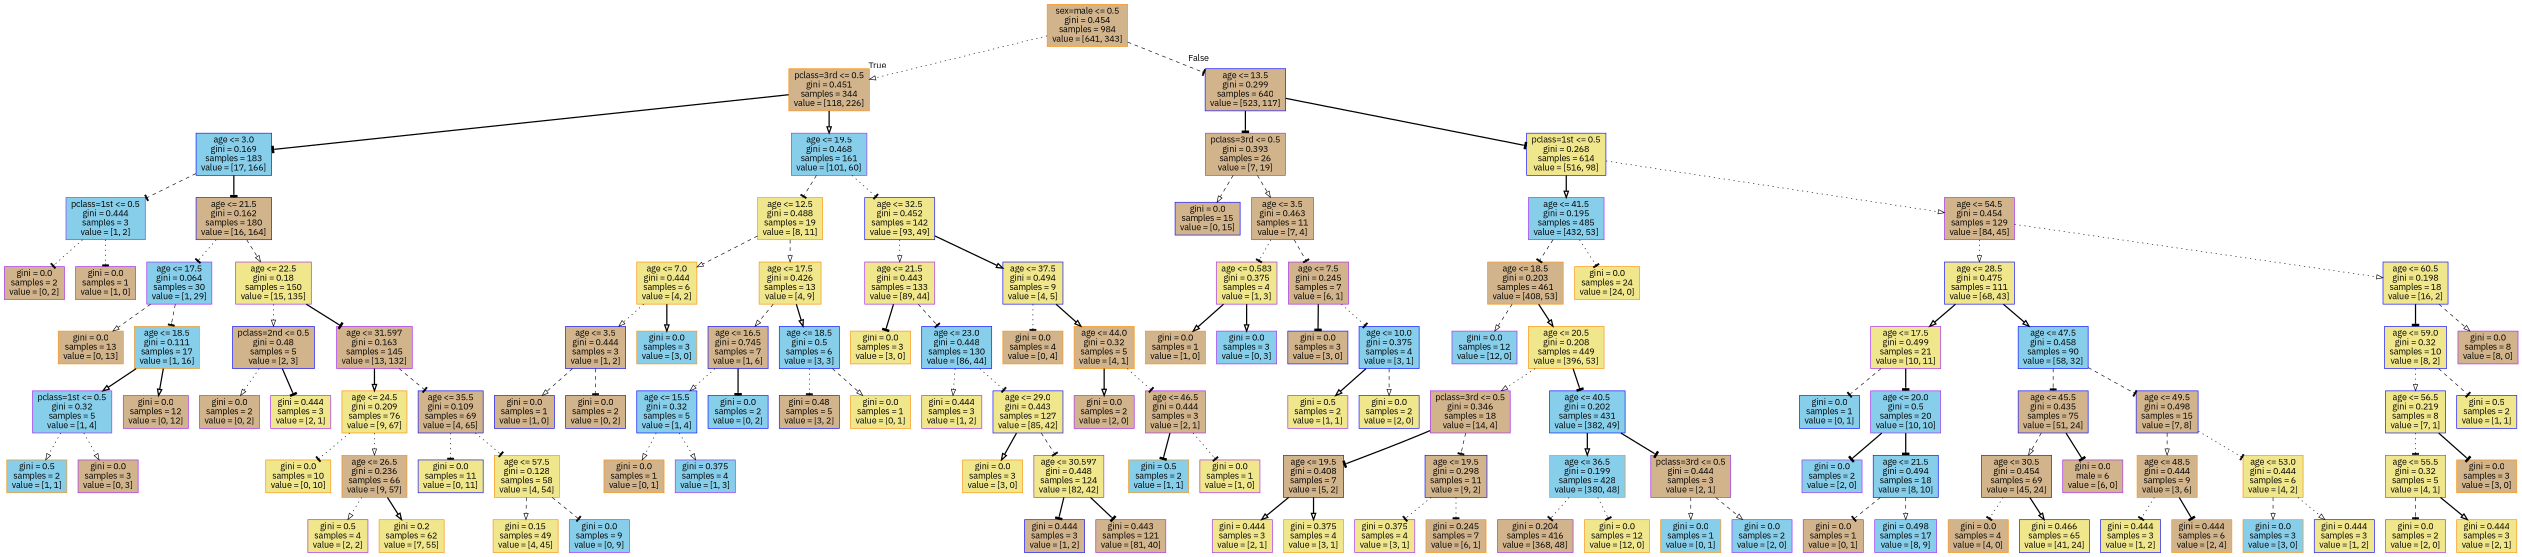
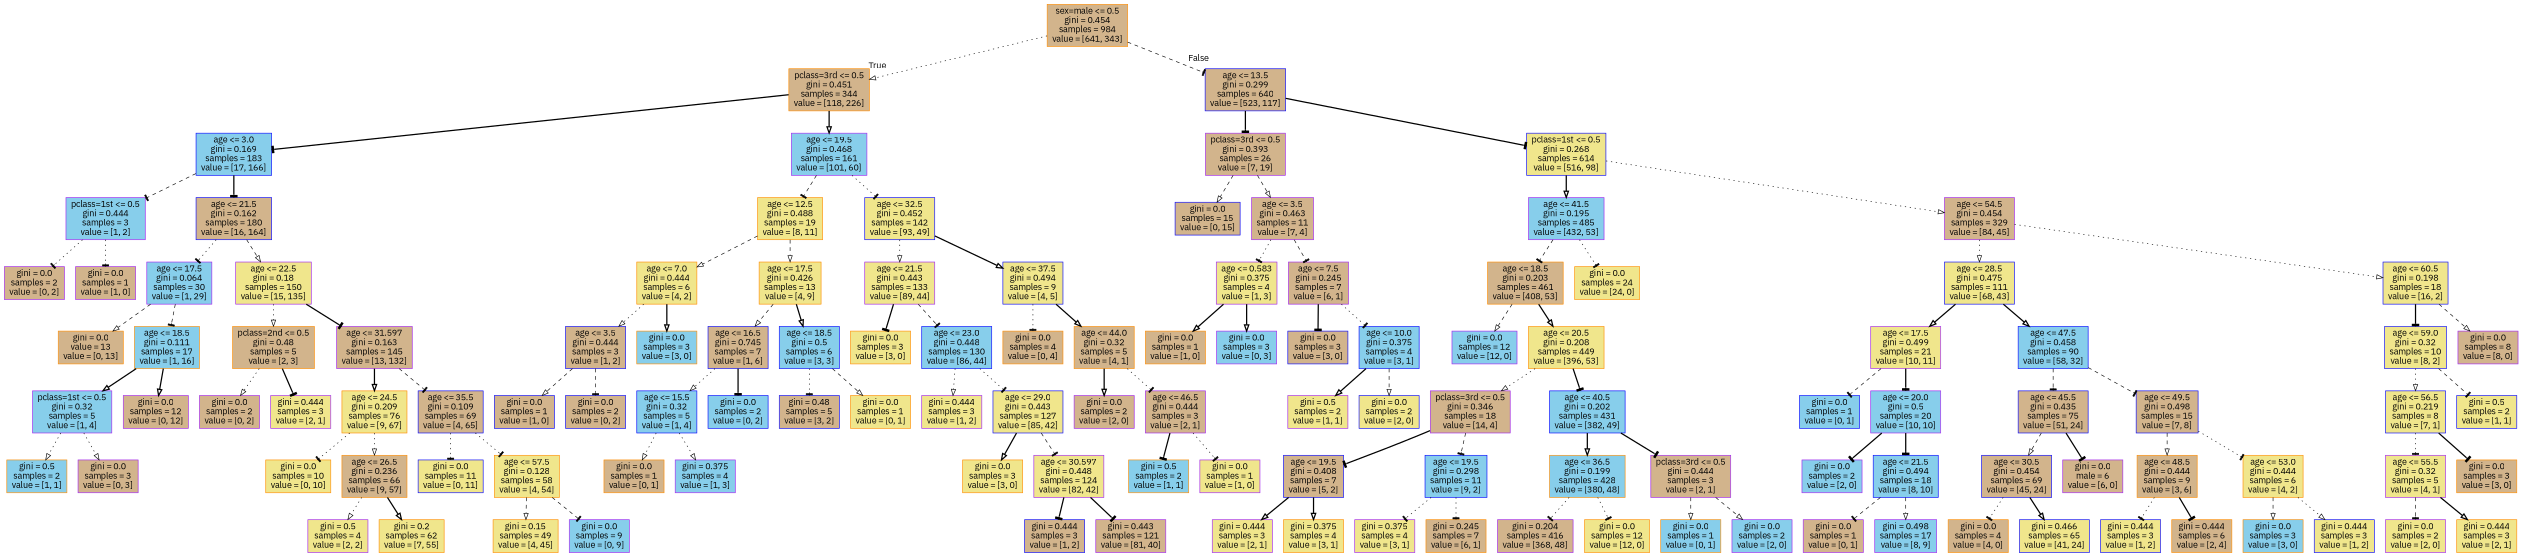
(1979, 219) -> (1979, 219)
(91, 348) -> (91, 348)
(273, 348) -> (273, 348)
(1456, 476) -> (1456, 476)
